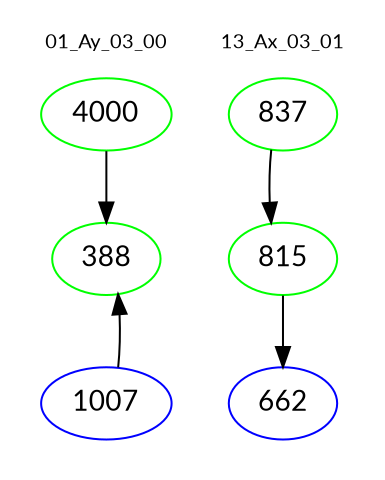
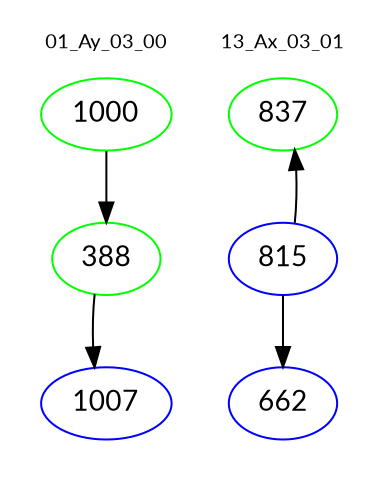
(106, 114) -> (106, 114)
(270, 176) -> (296, 197)
(283, 259) -> (283, 259)
(120, 341) -> (93, 321)
